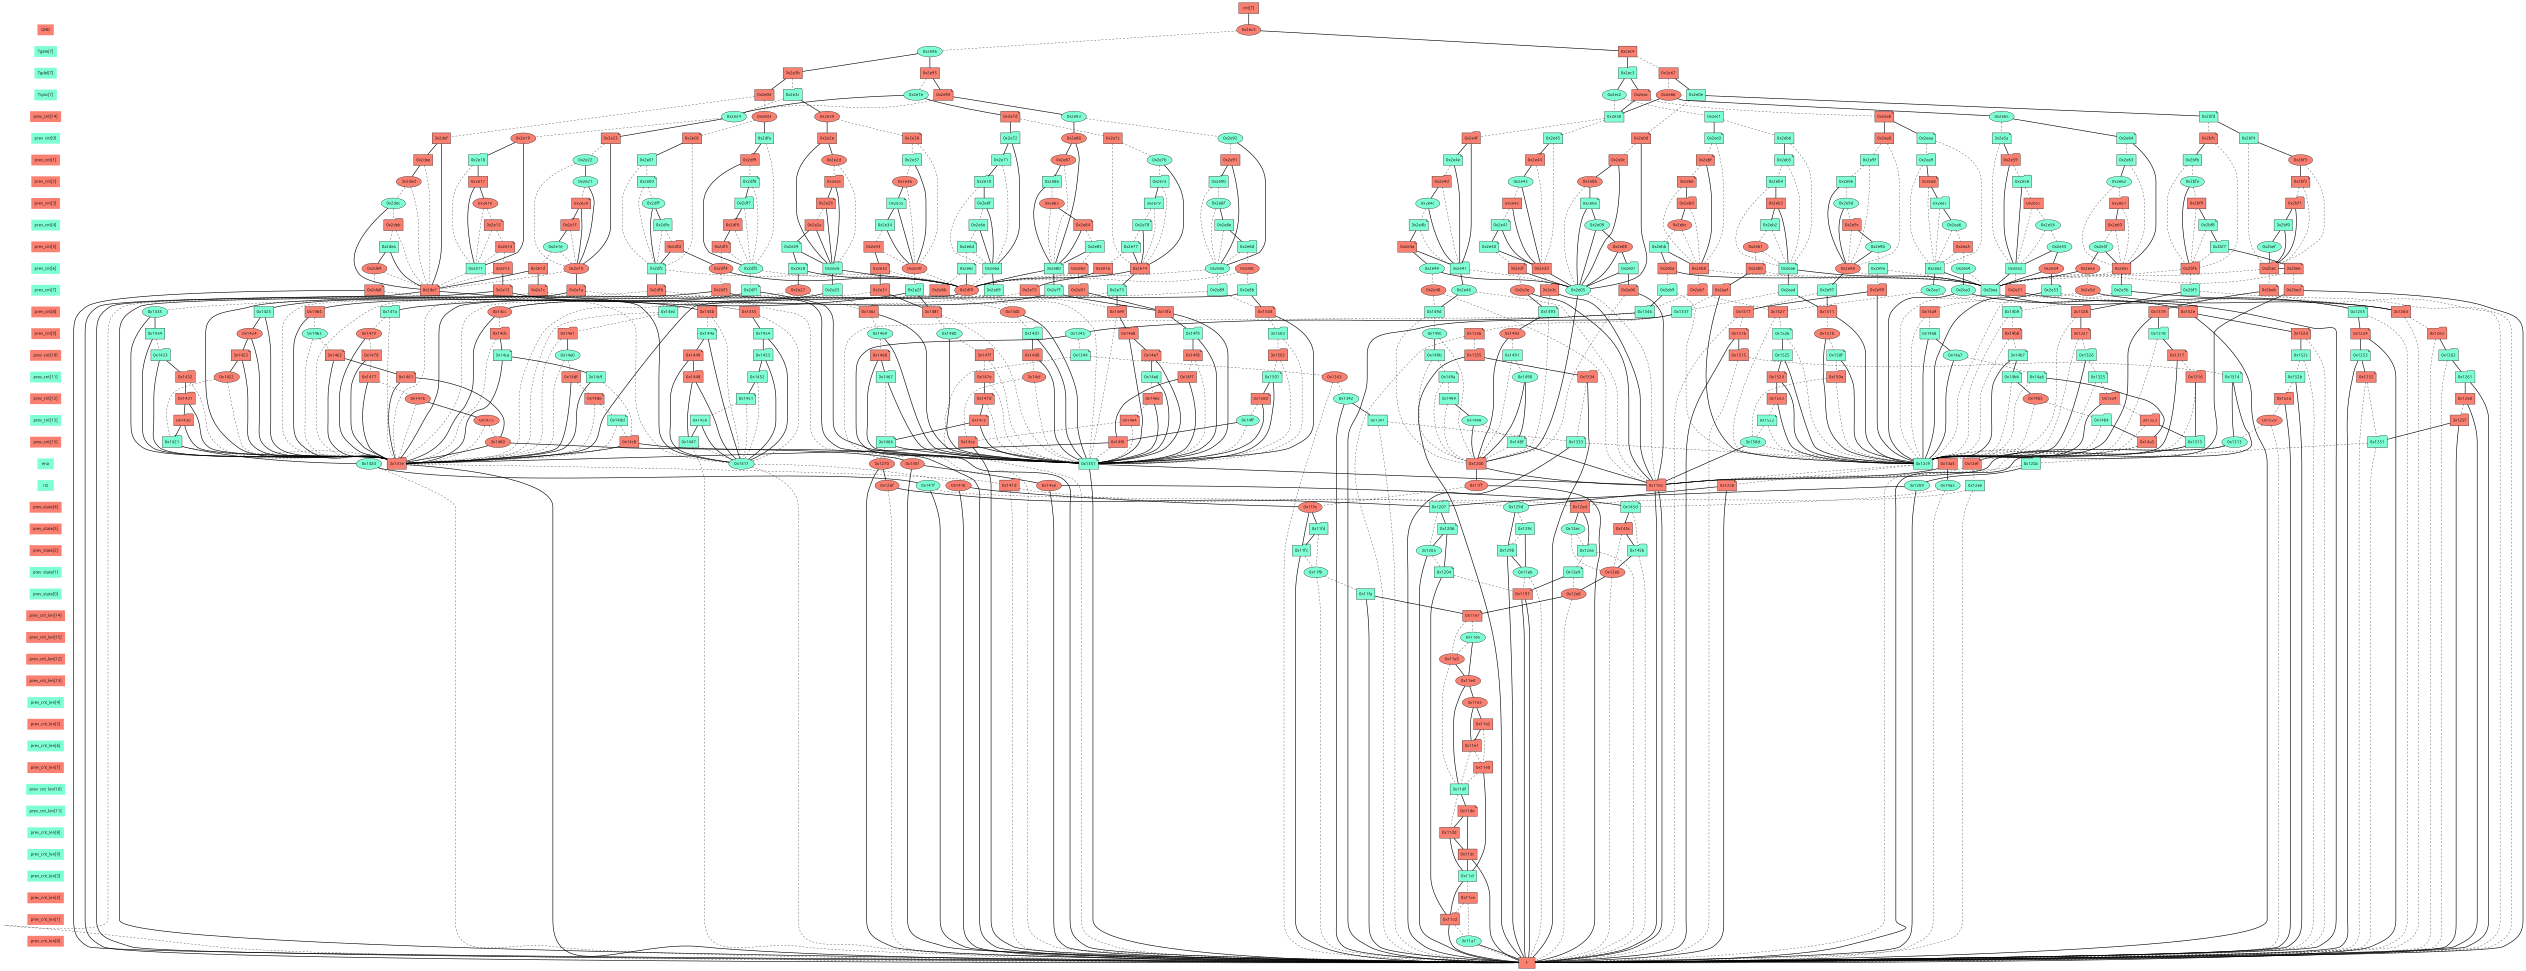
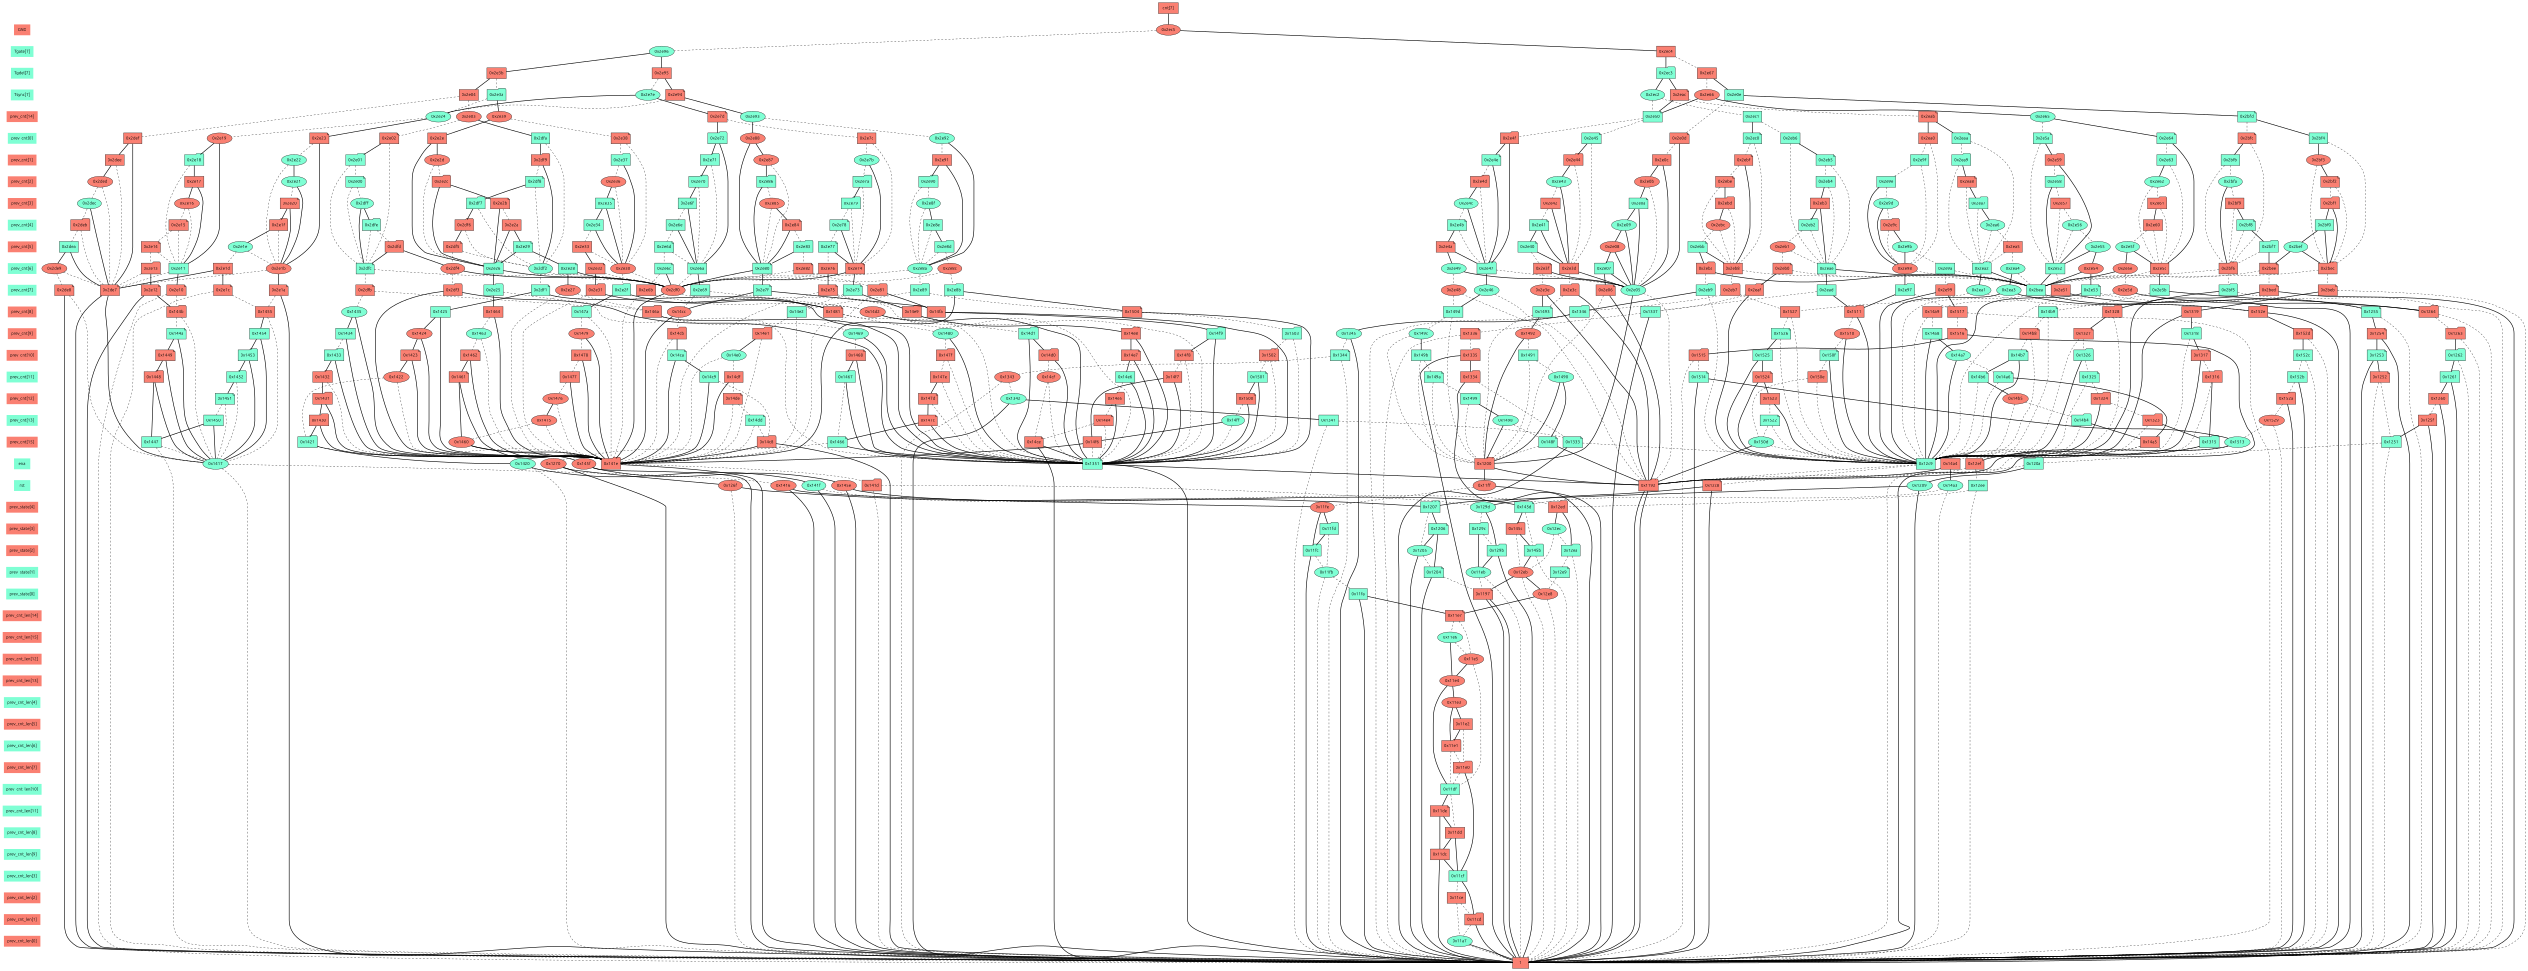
(2281, 269) -> (2283, 257)
(657, 279) -> (365, 279)
none -> (176, 290)
(1548, 583) -> (1503, 583)
(1431, 747) -> (1422, 803)
